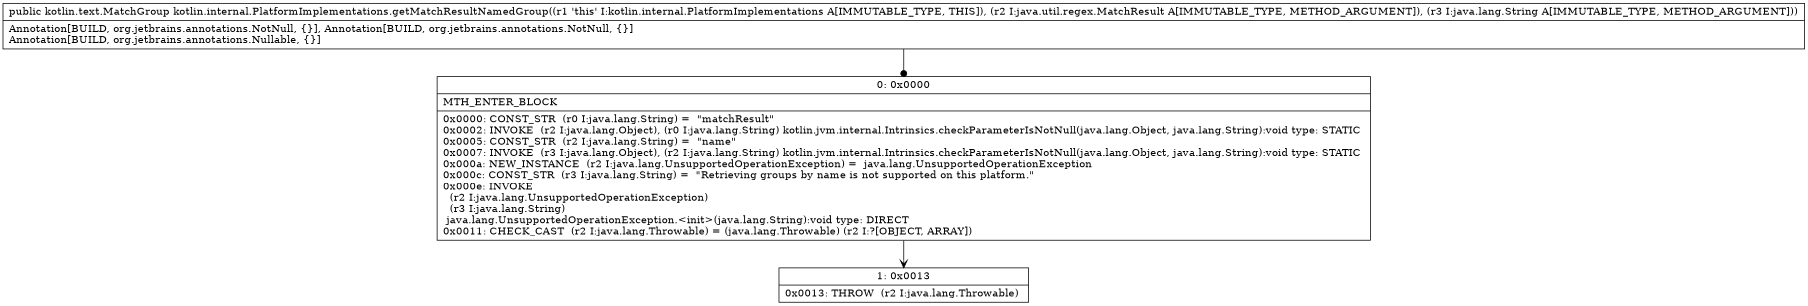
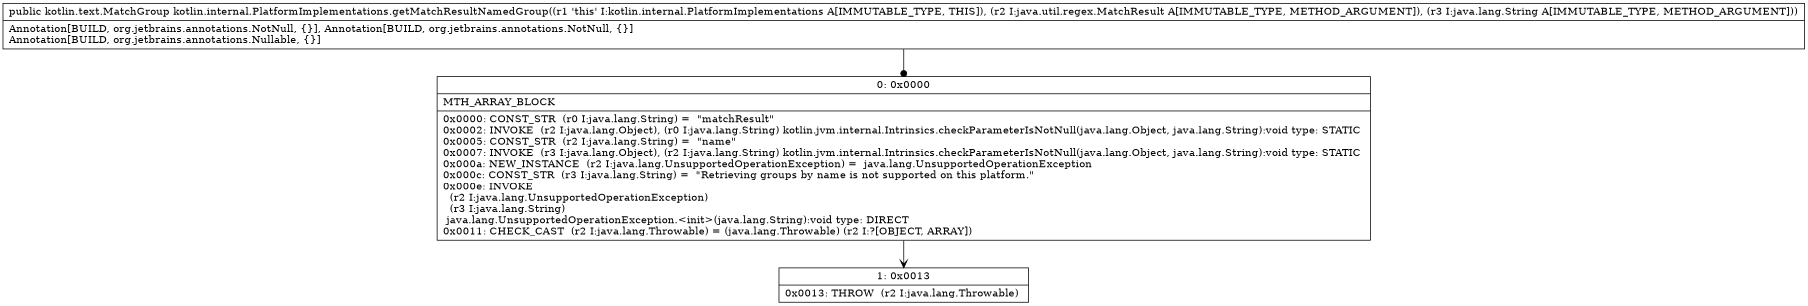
(501, 102) -> (500, 102)
